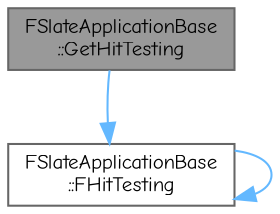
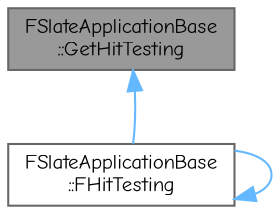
(108, 97) -> (135, 117)
